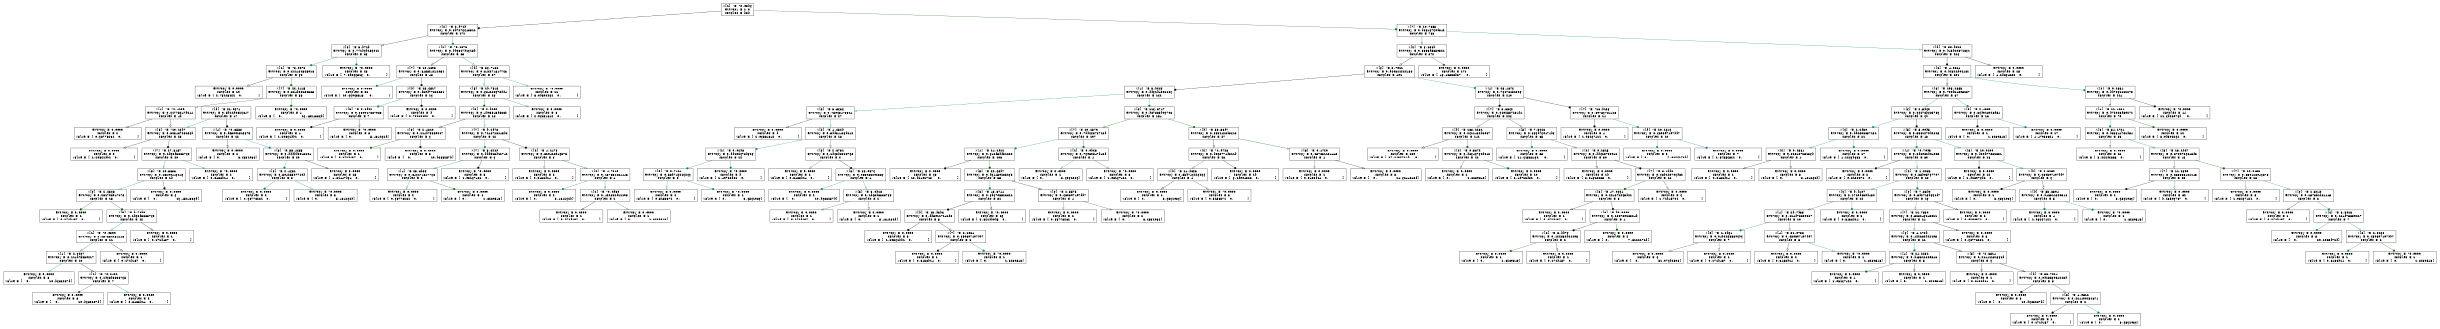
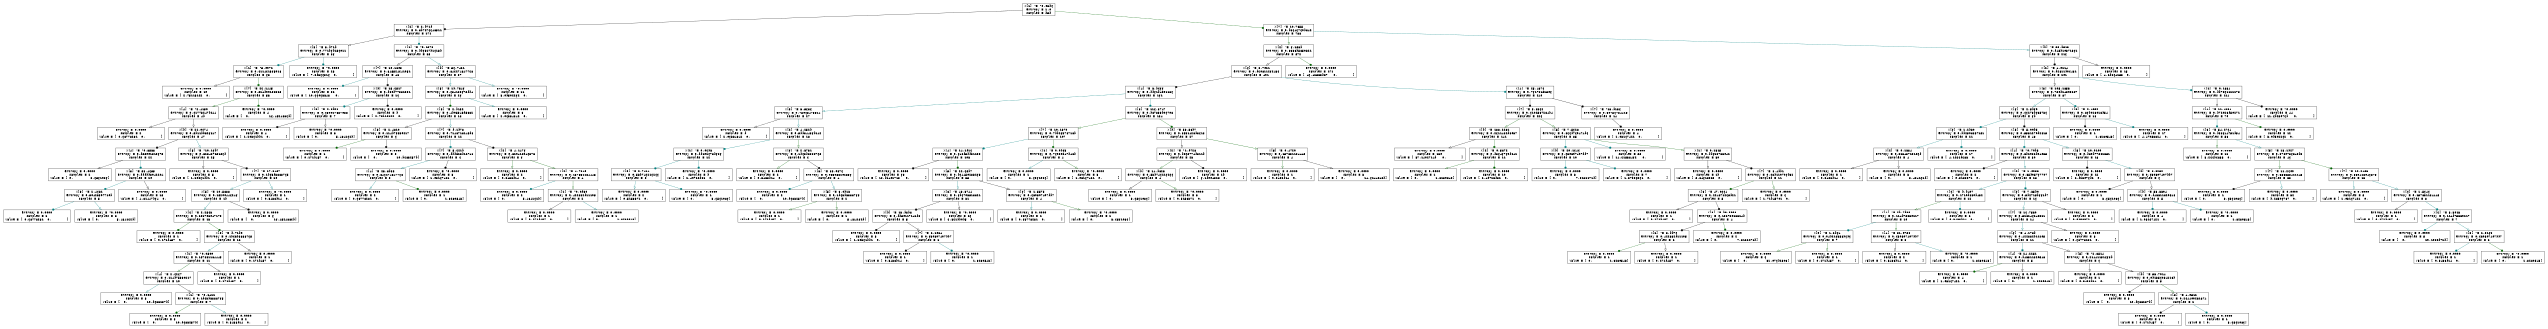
(170, 122) -> (194, 122)
(1625, 123) -> (1566, 143)
(990, 184) -> (958, 184)
